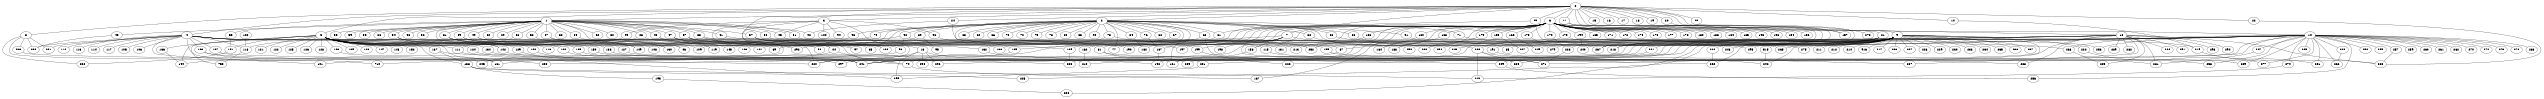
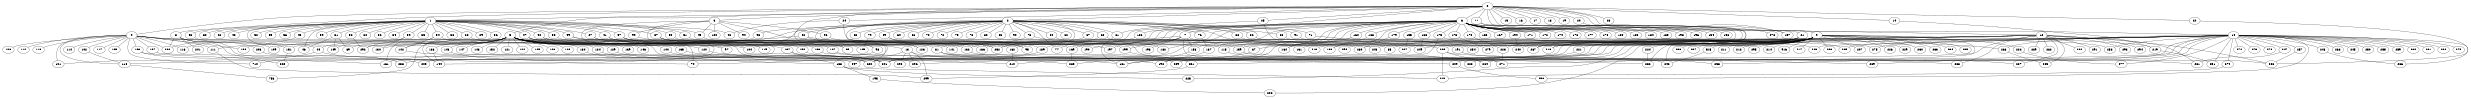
(117, 40) -> (107, 41)
(697, 42) -> (323, 27)
(1081, 76) -> none
